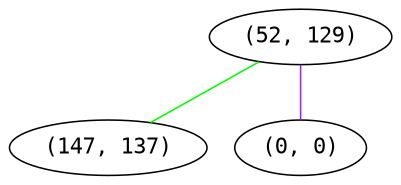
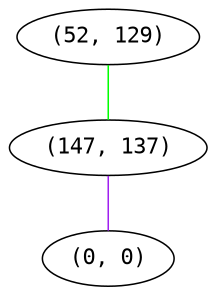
(301, 92) -> (108, 203)
